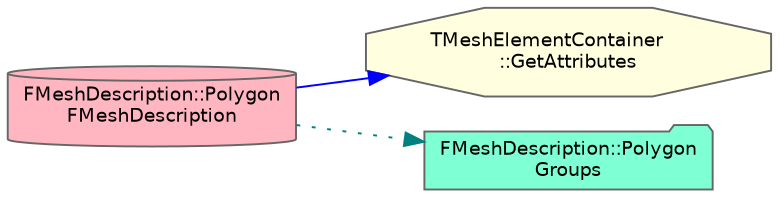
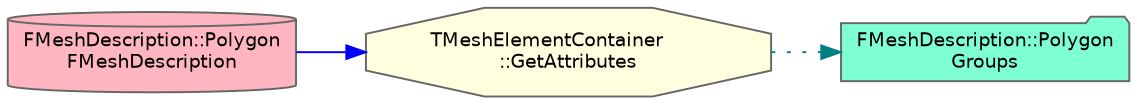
(350, 132) -> (796, 52)
